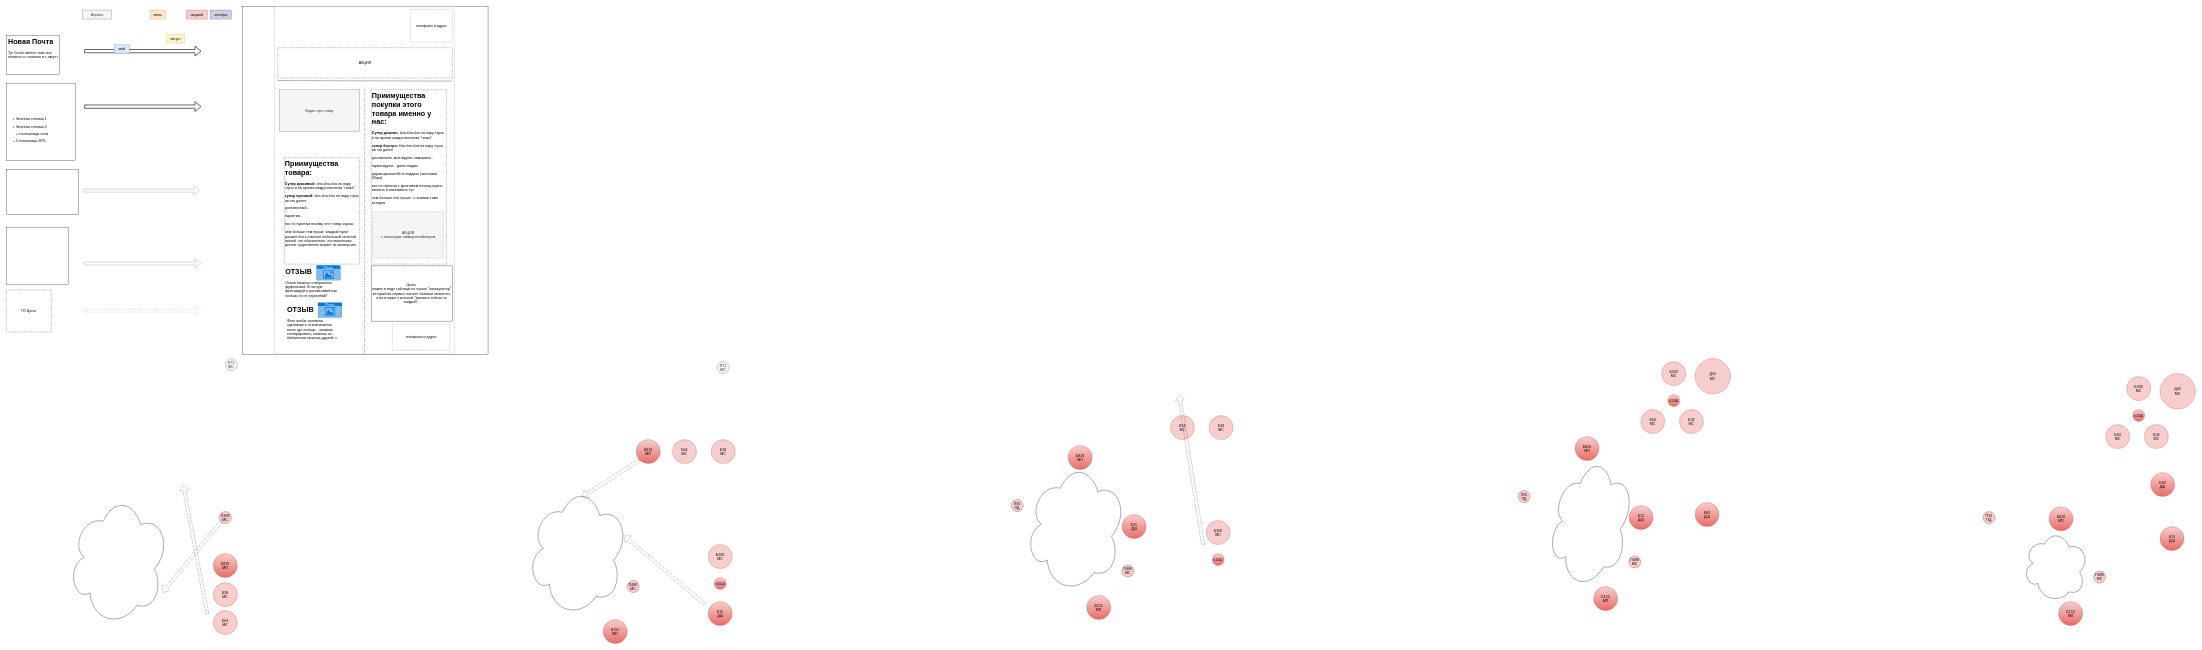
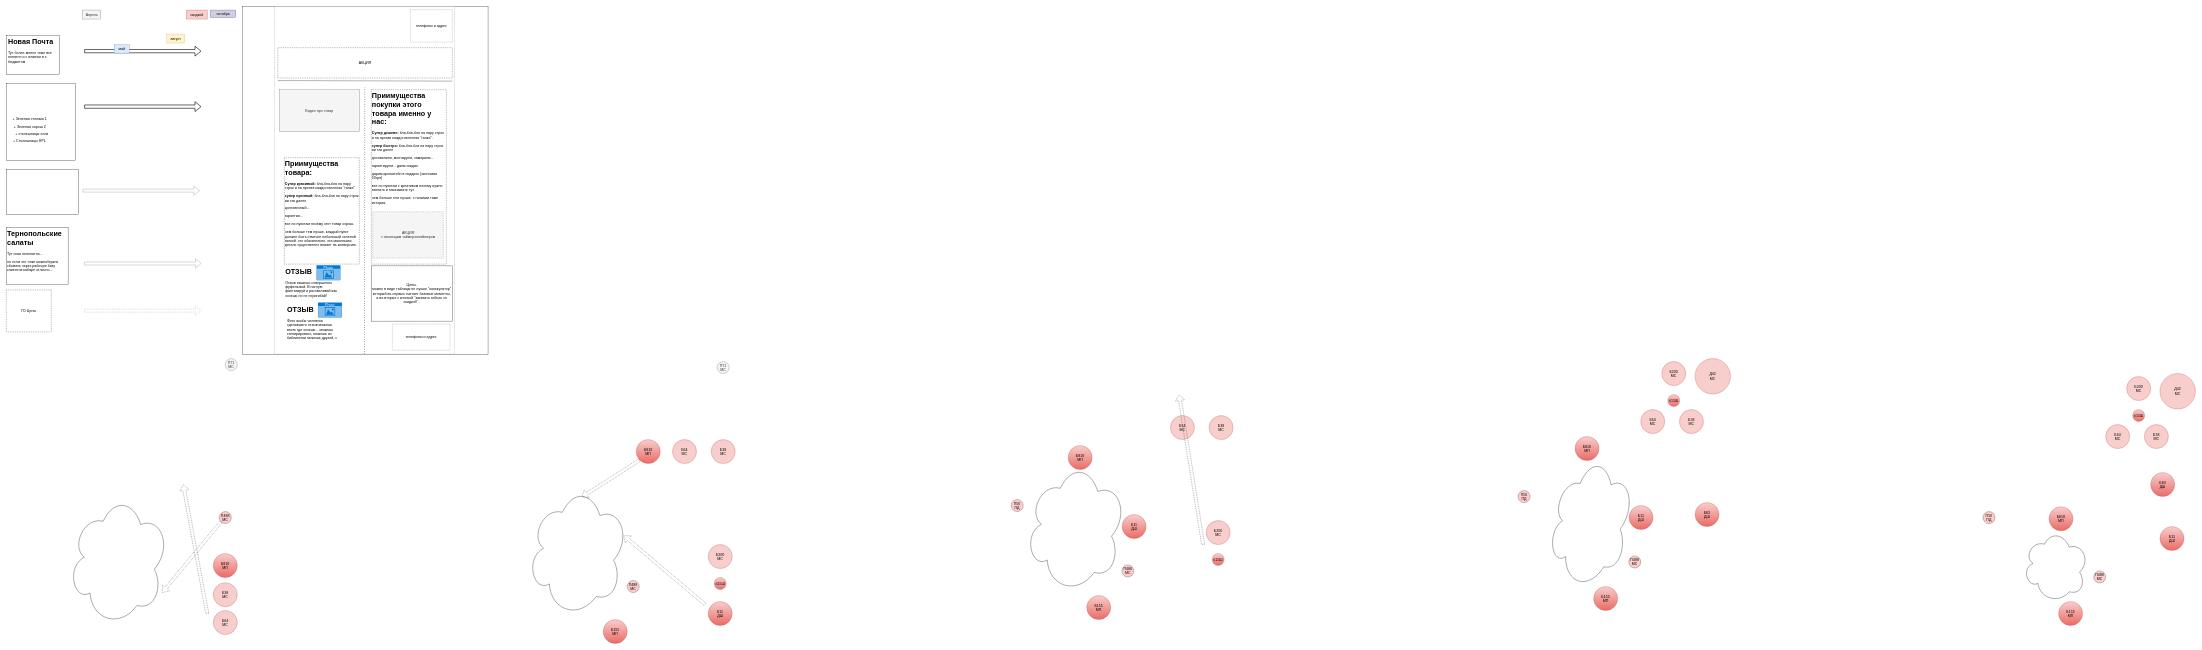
(97, 15) -> (92, 15)
(158, 15) -> none
(221, 15) -> (223, 14)
(35, 44) -> (35, 44)
(30, 127) -> (30, 127)
none -> (37, 253)
